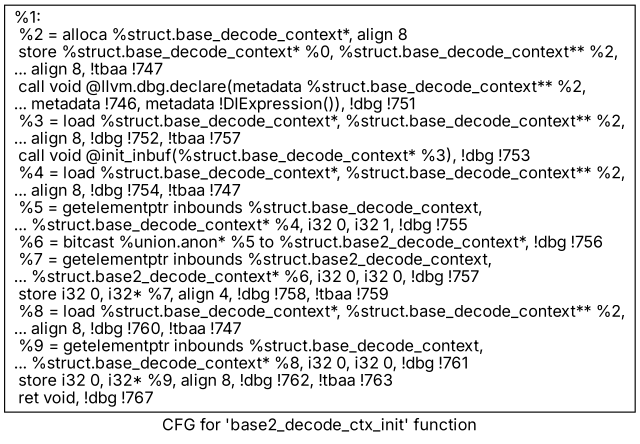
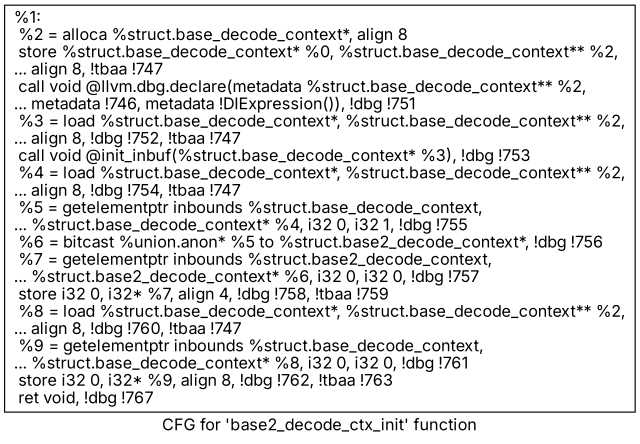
(128, 139) -> (128, 139)
